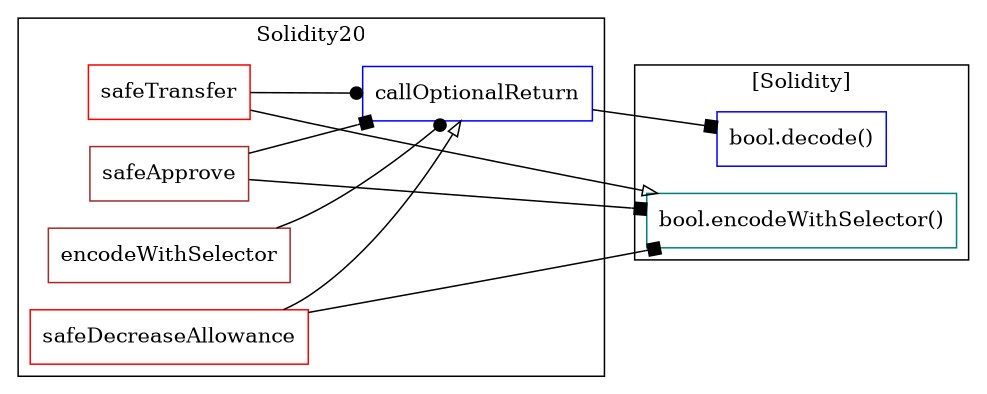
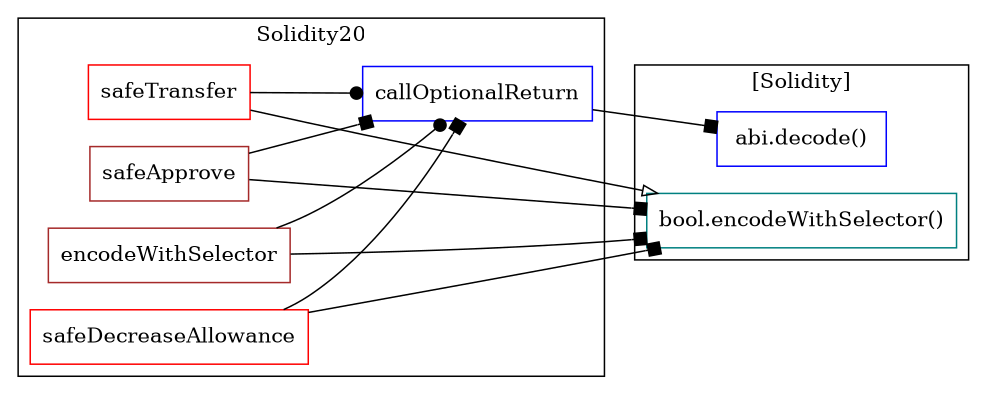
(802, 139) -> (802, 139)
(379, 233) -> (379, 233)
none -> (461, 249)
